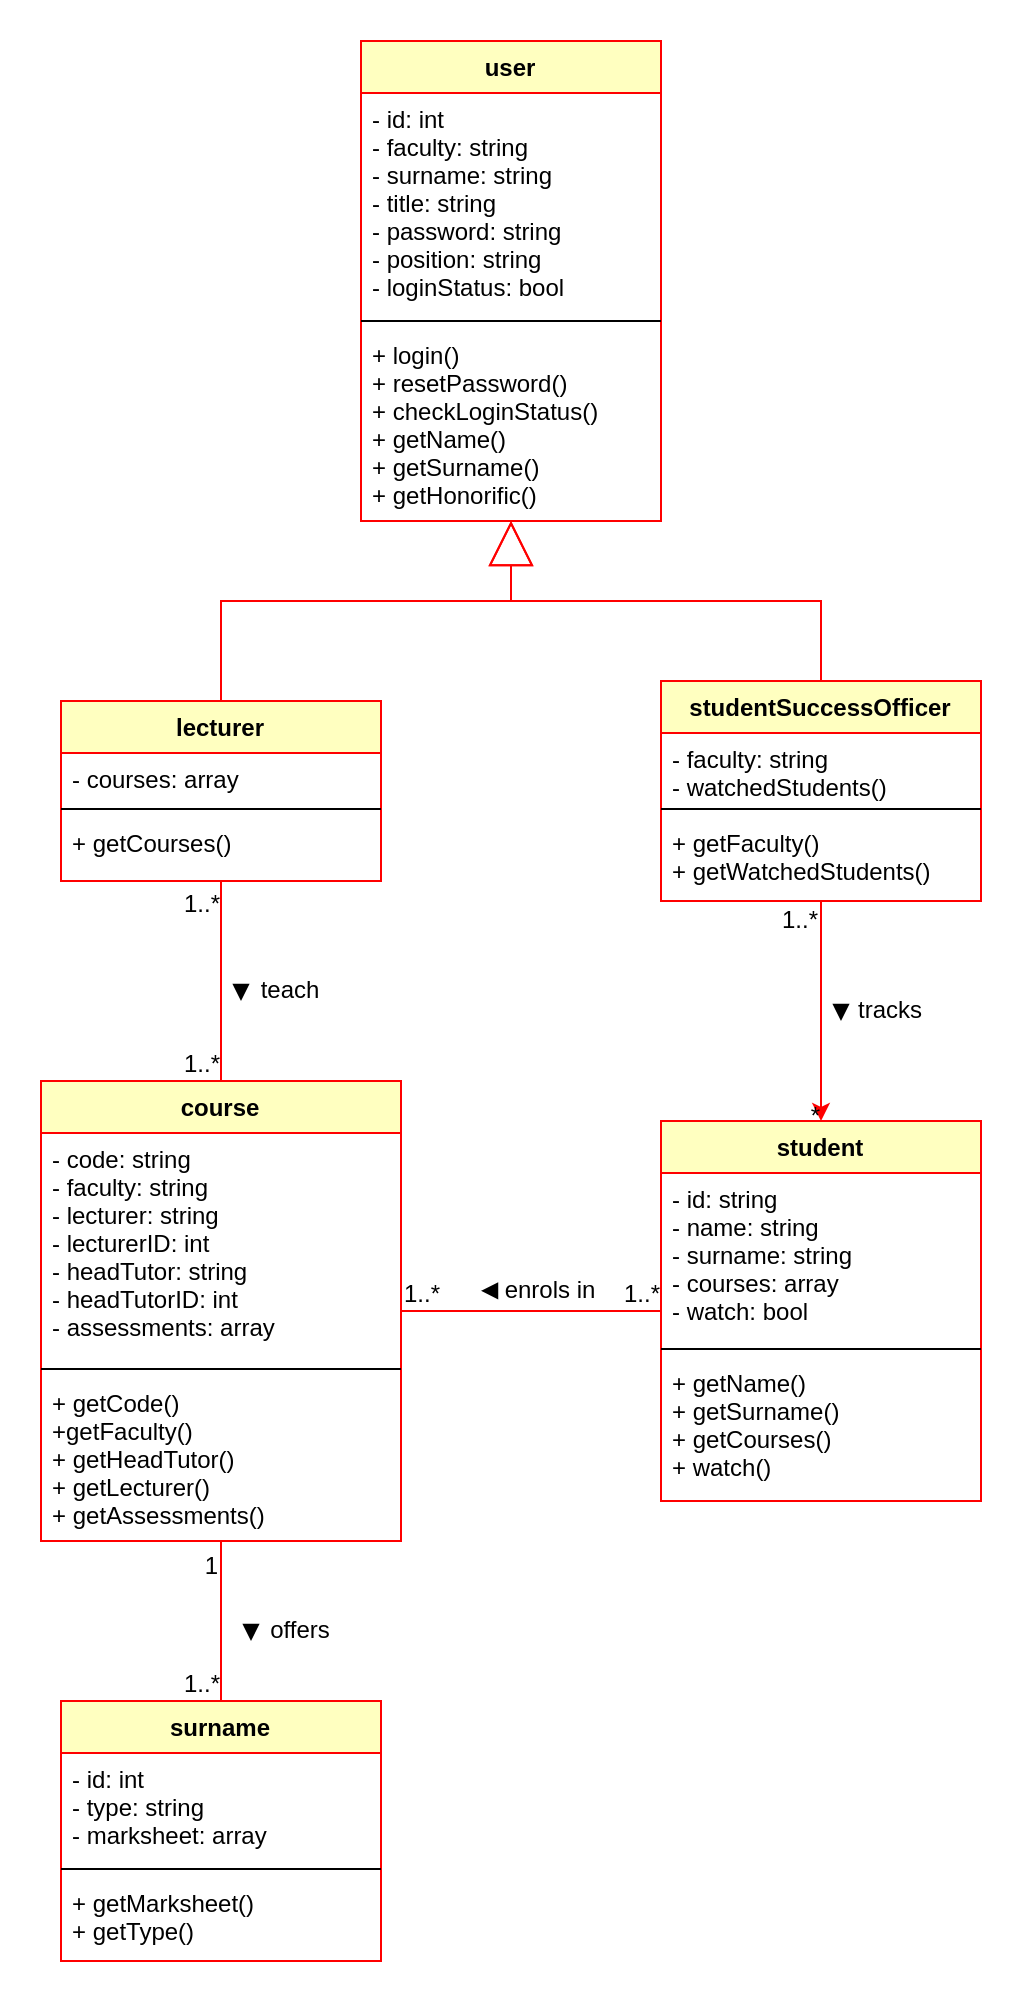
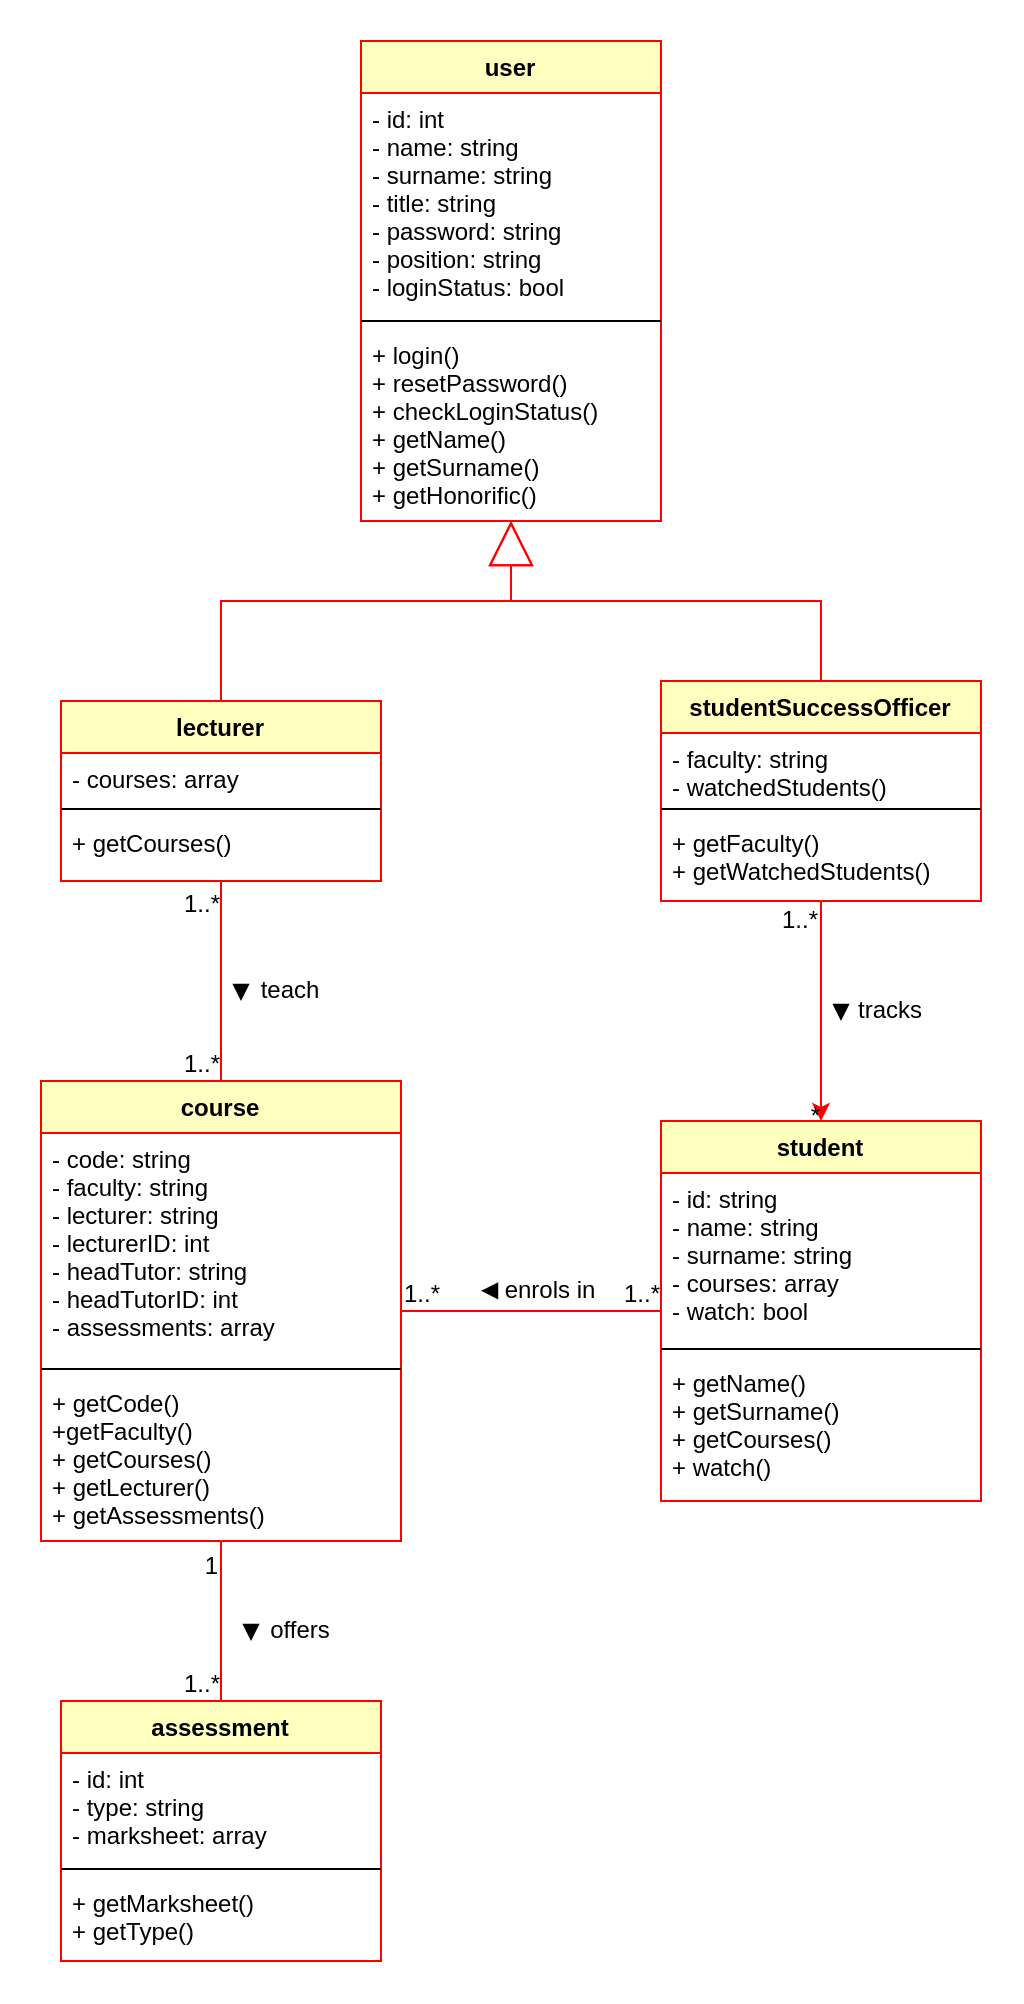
(417, 120) -> (417, 120)
(123, 1404) -> (123, 1404)
(220, 1728) -> (220, 1728)
